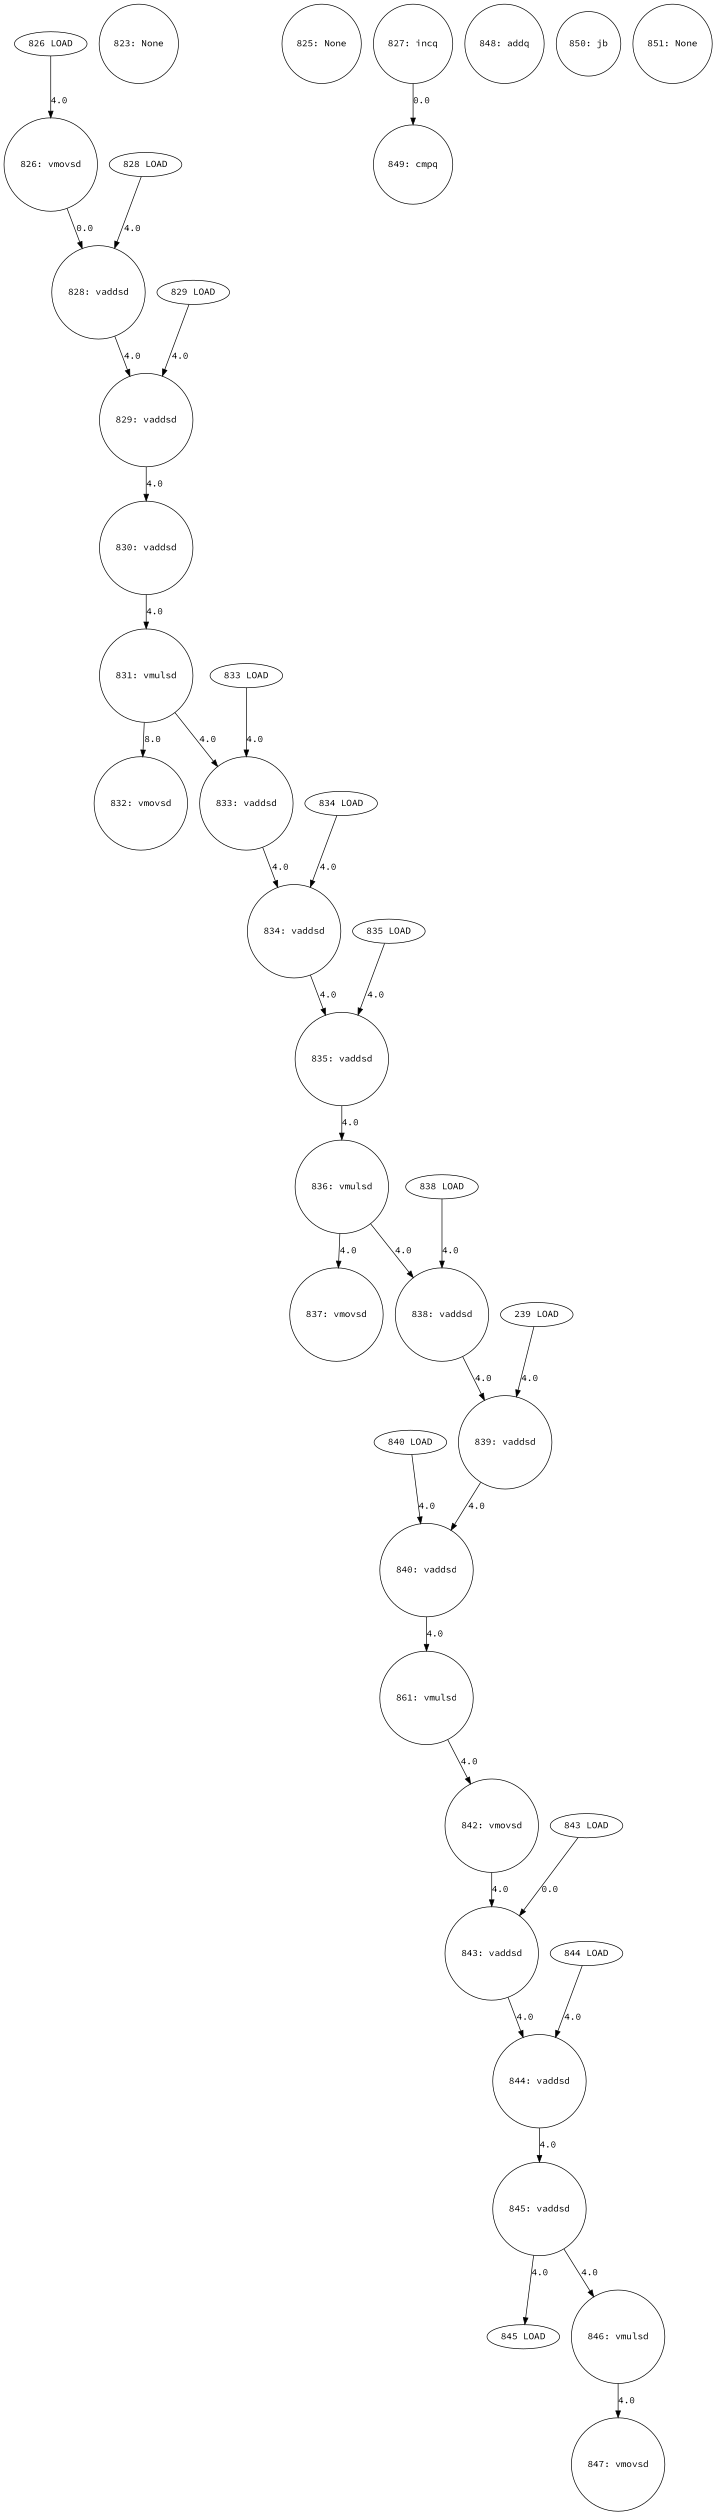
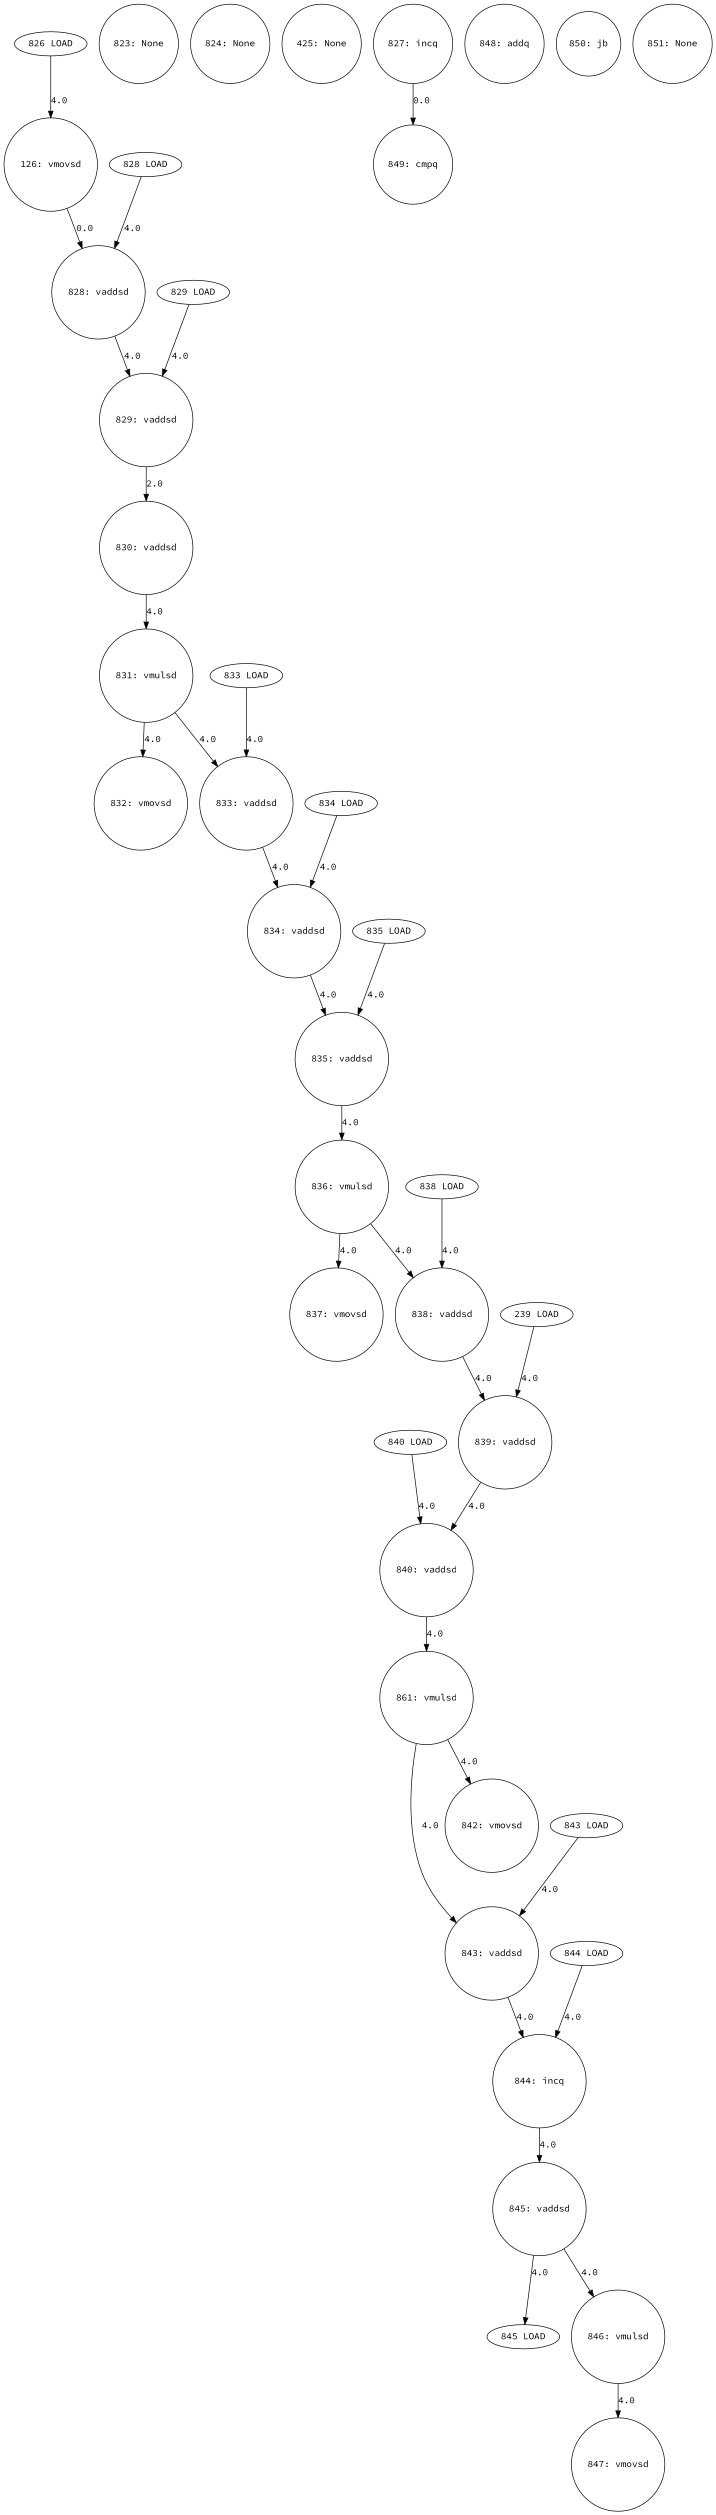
none -> (230, 44)
(322, 44) -> (322, 44)
(51, 165) -> (51, 165)
(155, 484) -> (155, 484)
(153, 740) -> (153, 740)
(492, 1886) -> (413, 1836)
(550, 1890) -> (550, 1890)
(539, 2081) -> (539, 2081)
